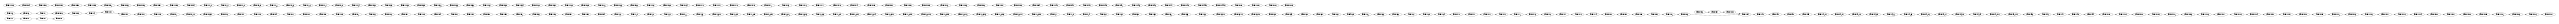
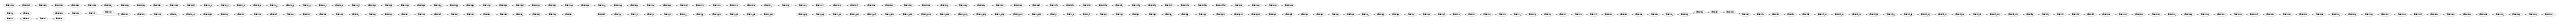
(43, 13) -> none
(99, 13) -> (107, 15)
(585, 14) -> none
(786, 14) -> none
(1714, 15) -> (1692, 13)
